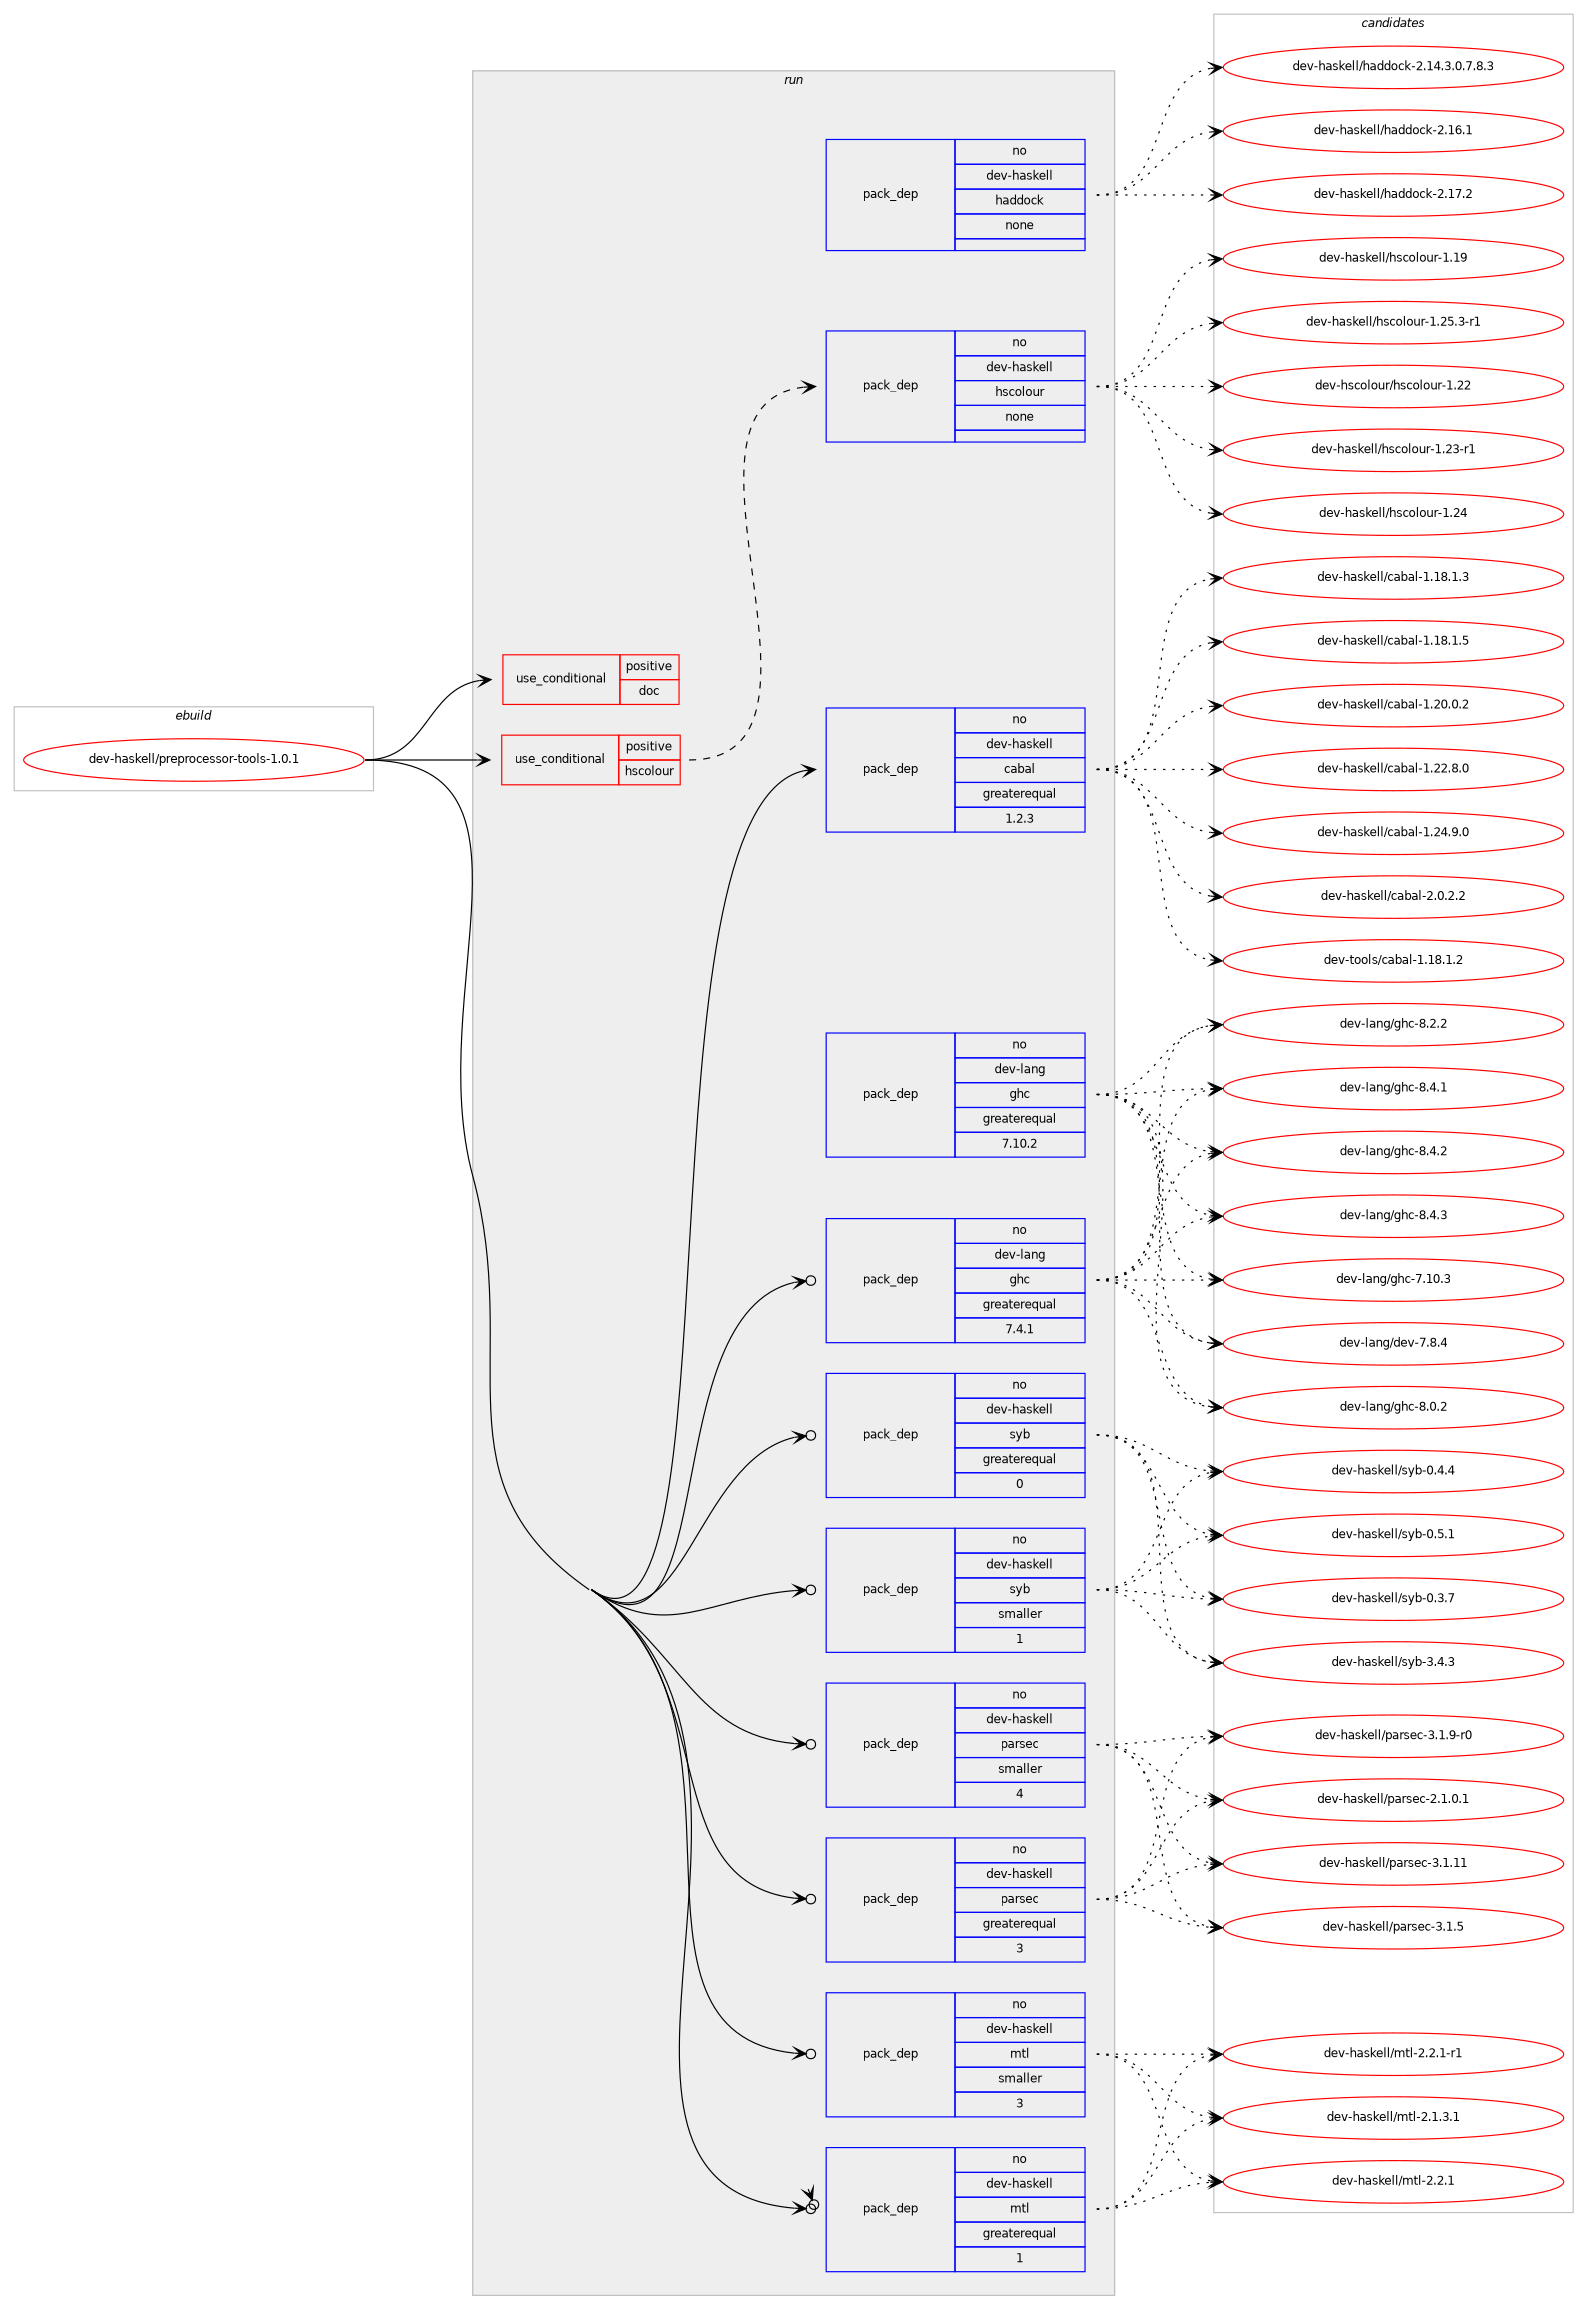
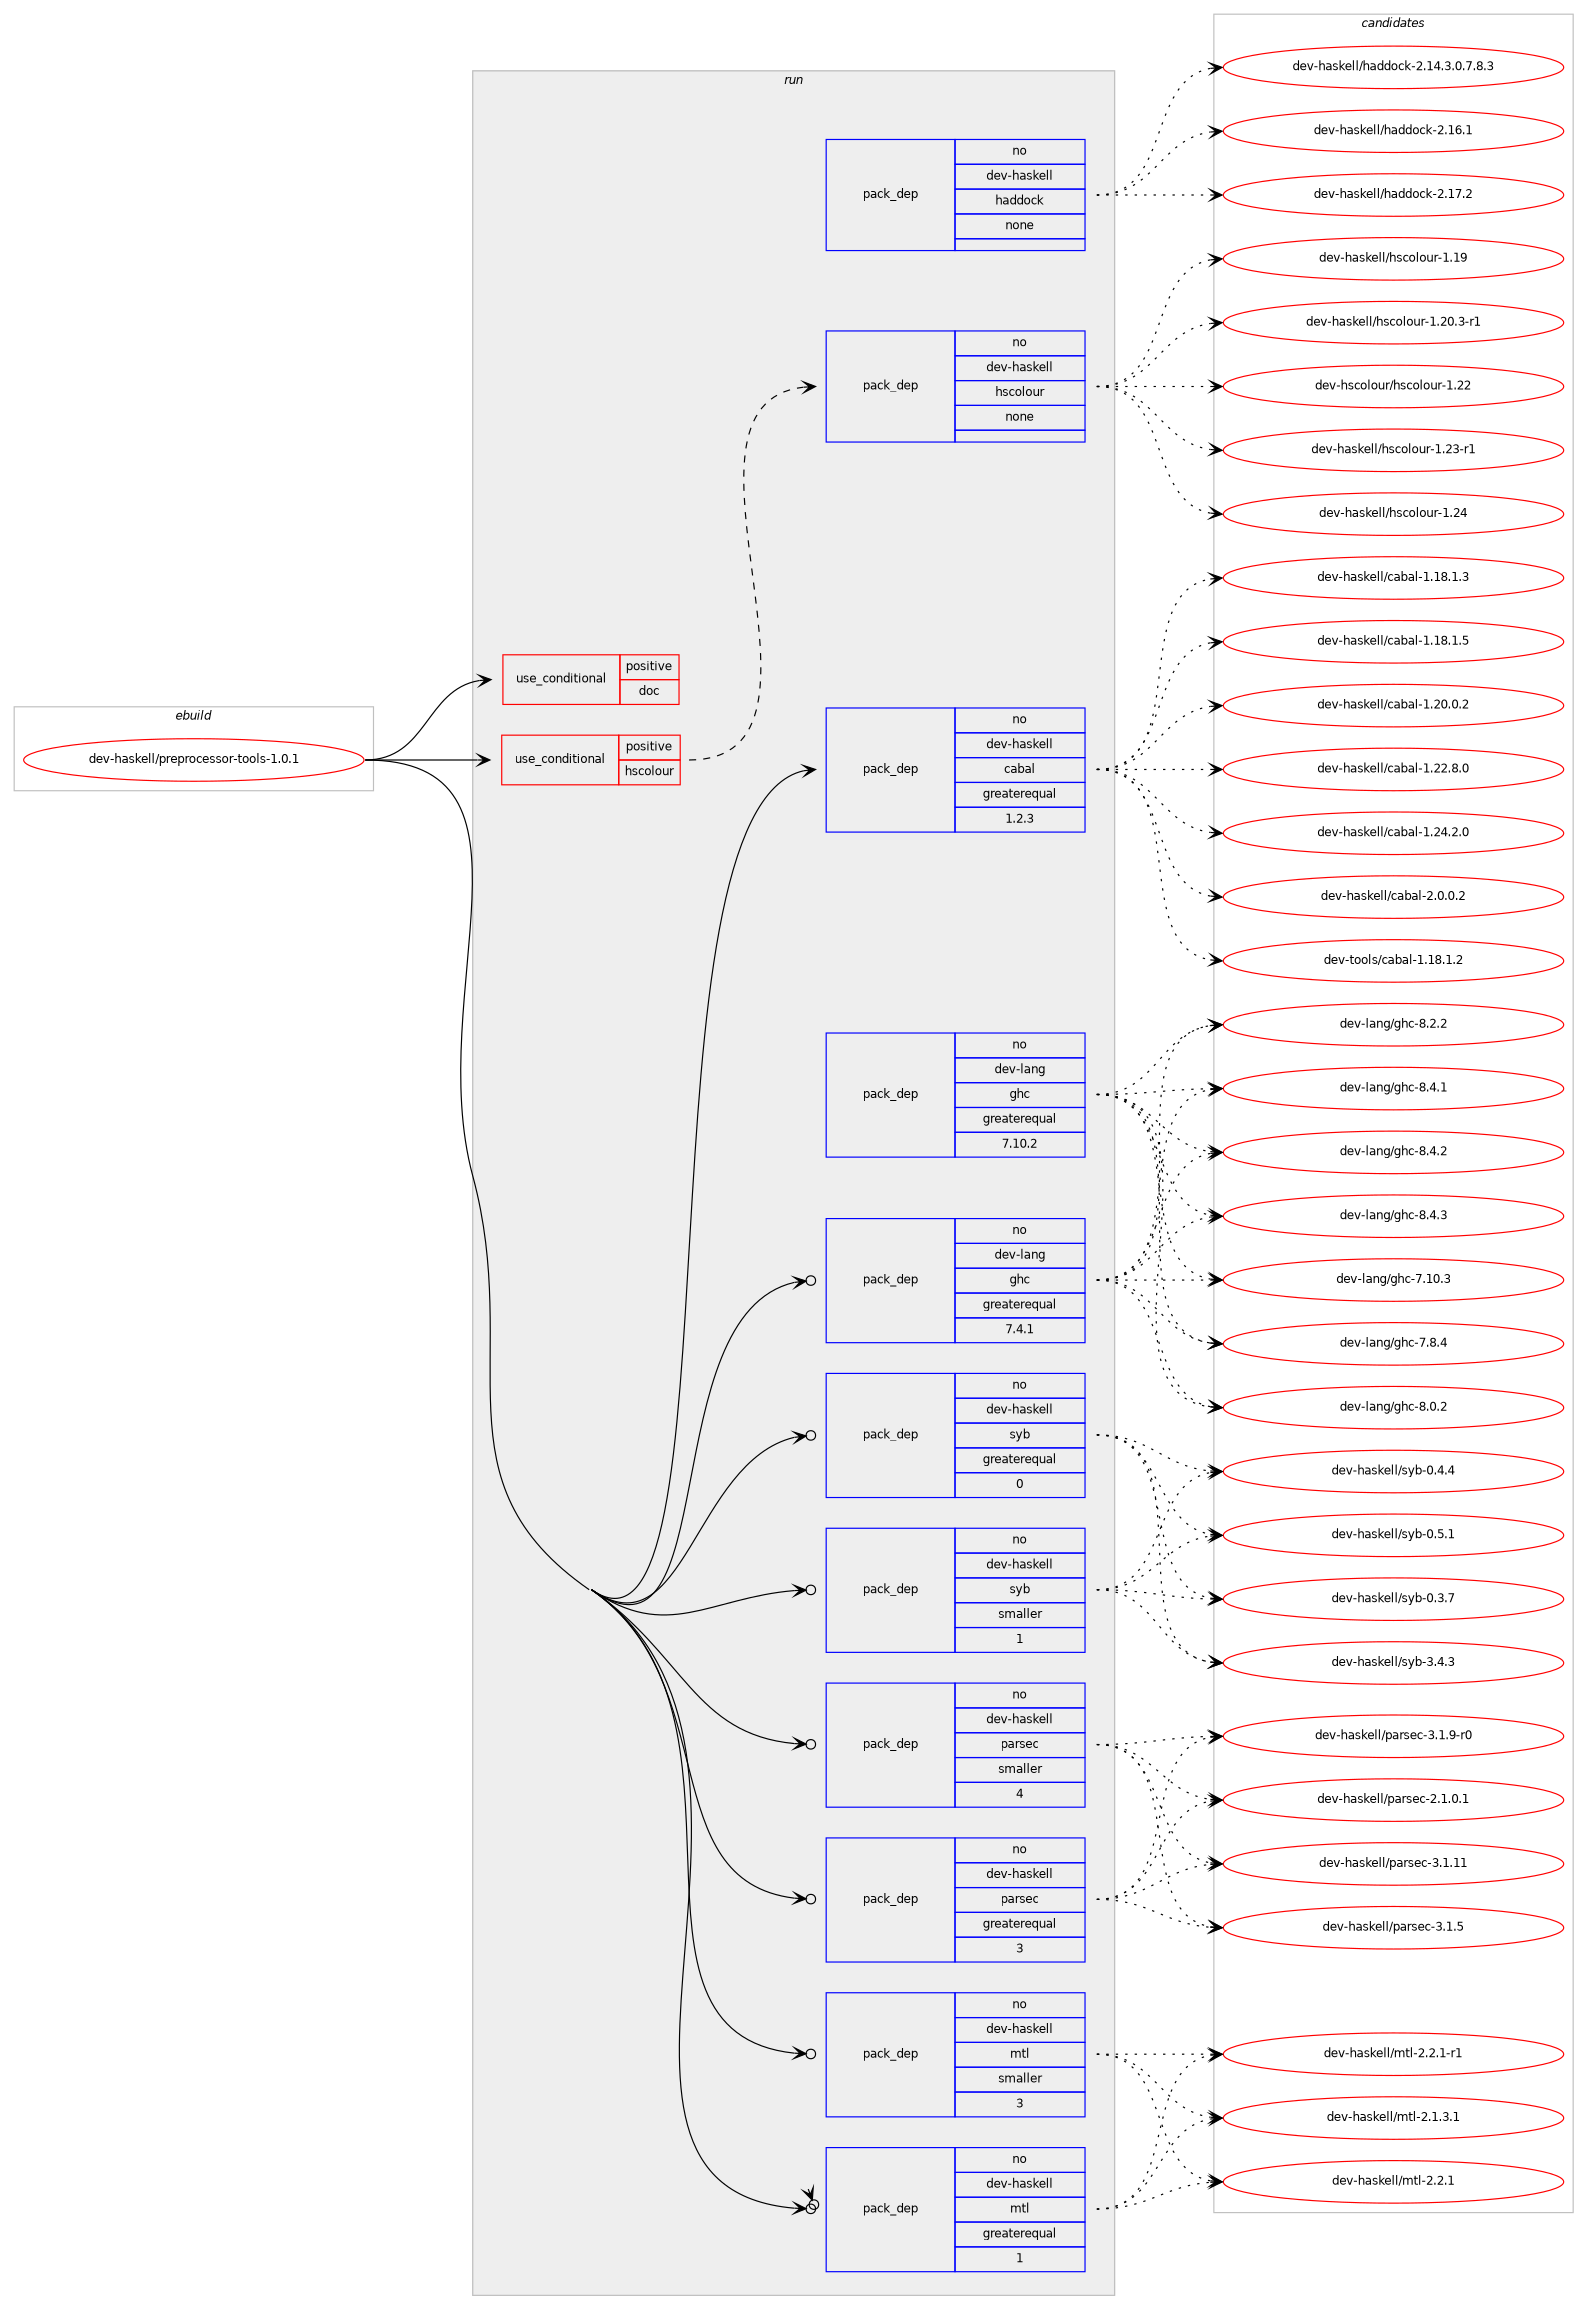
(1394, 323) -> (1394, 323)
(1394, 833) -> (1394, 833)
(1394, 897) -> (1394, 897)
(1394, 1344) -> (1394, 1344)
